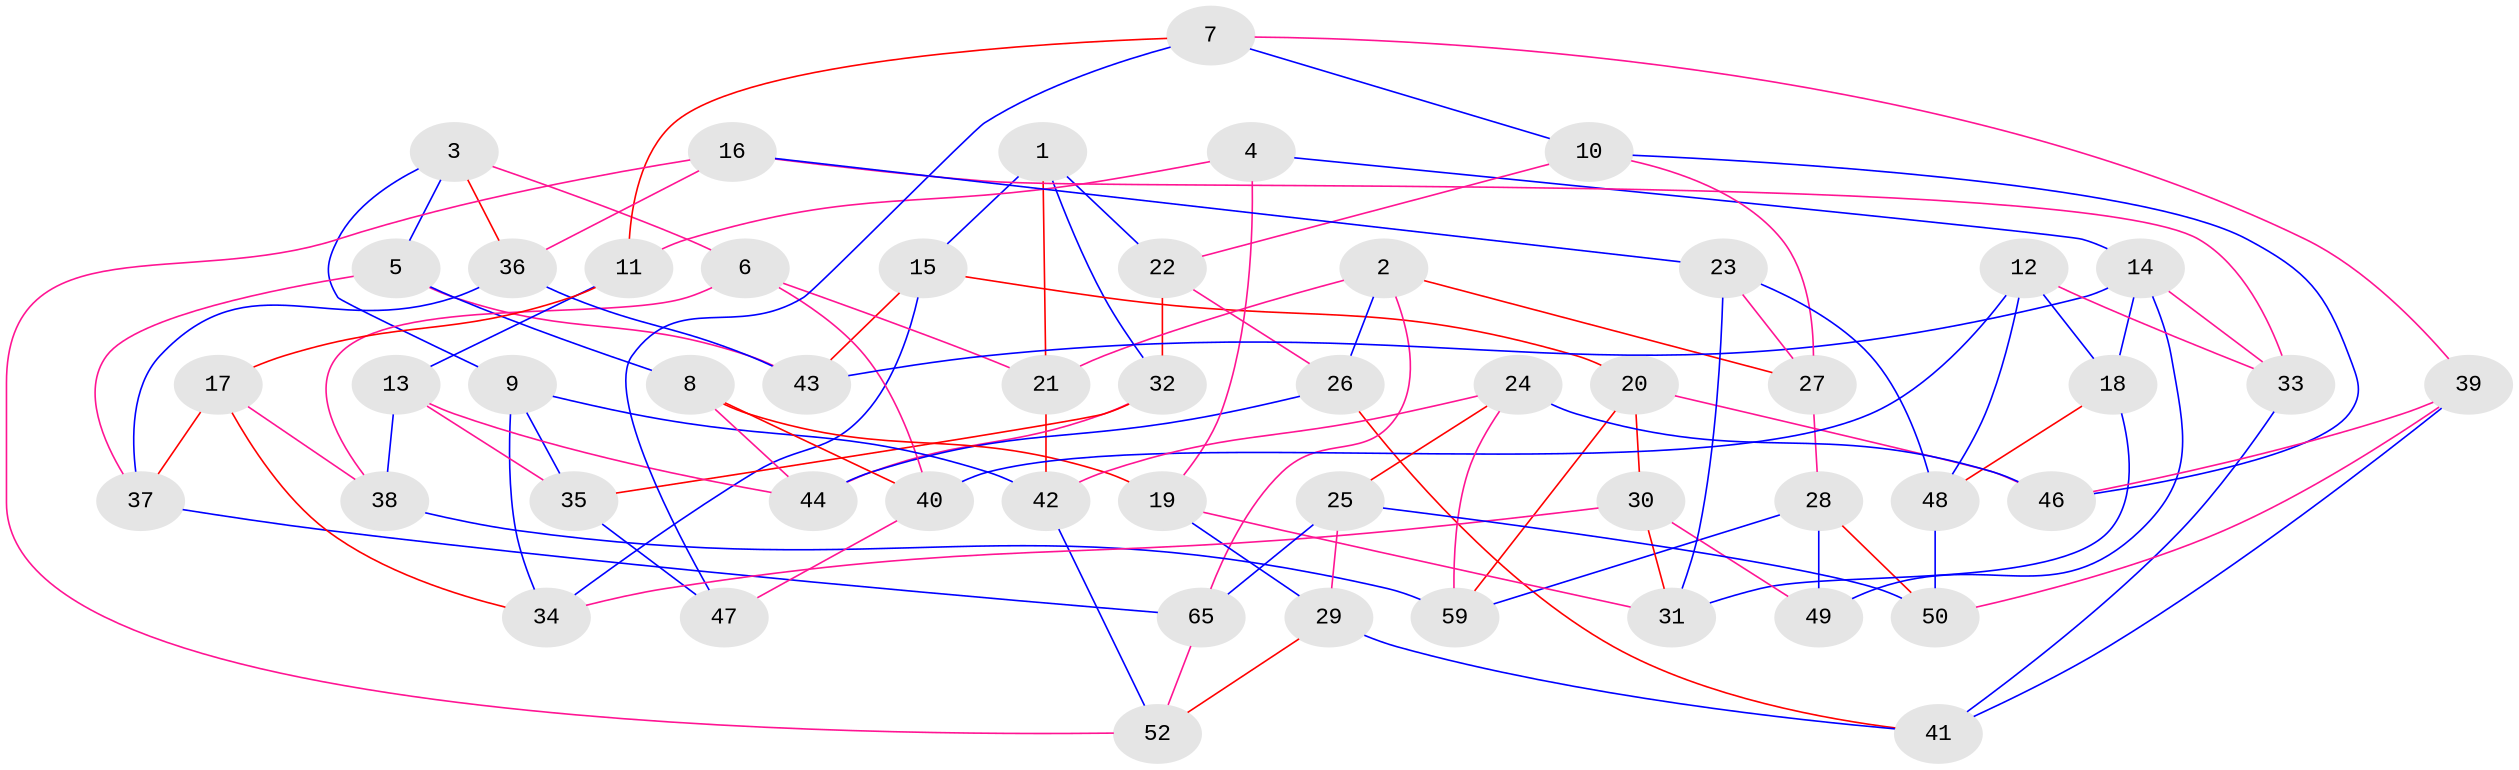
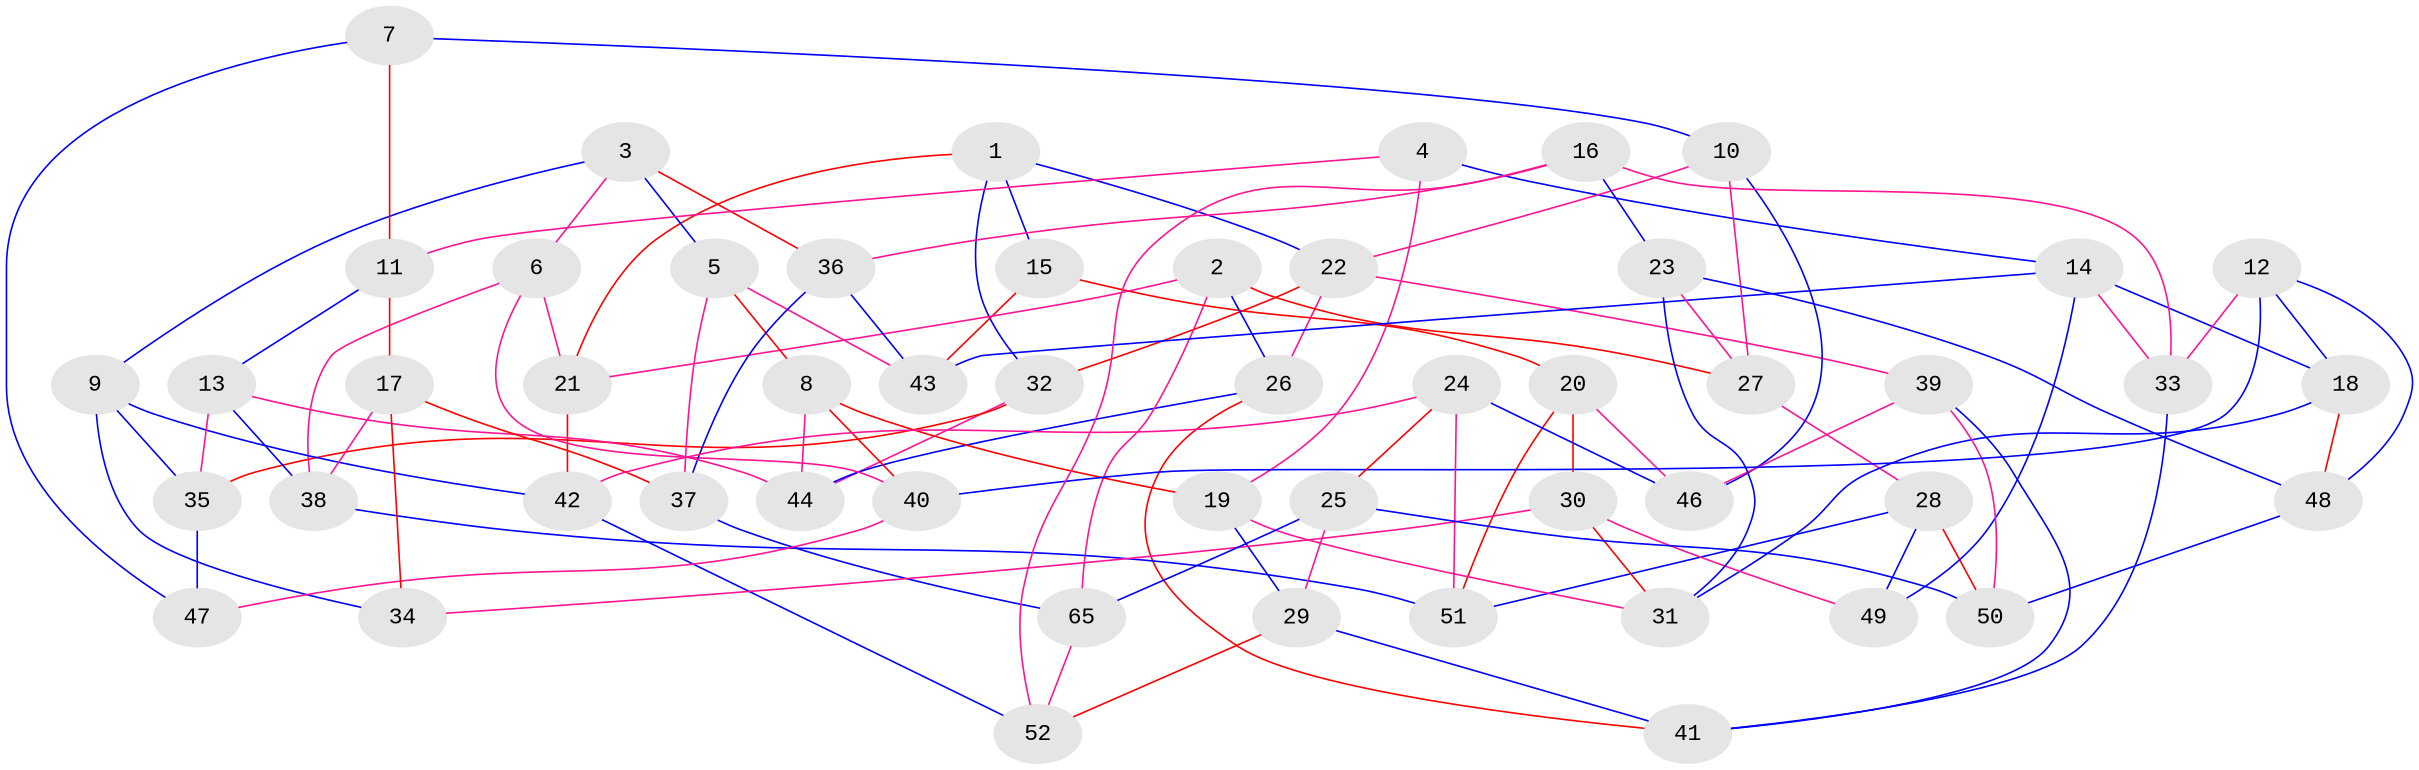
(1883, 103) -> (1633, 322)
(540, 331) -> (759, 325)
(793, 454) -> none
(1455, 618) -> (1453, 618)
